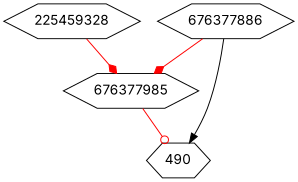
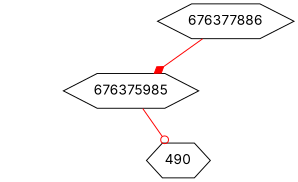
(72, 21) -> none
(214, 88) -> none
(131, 91) -> (131, 91)
